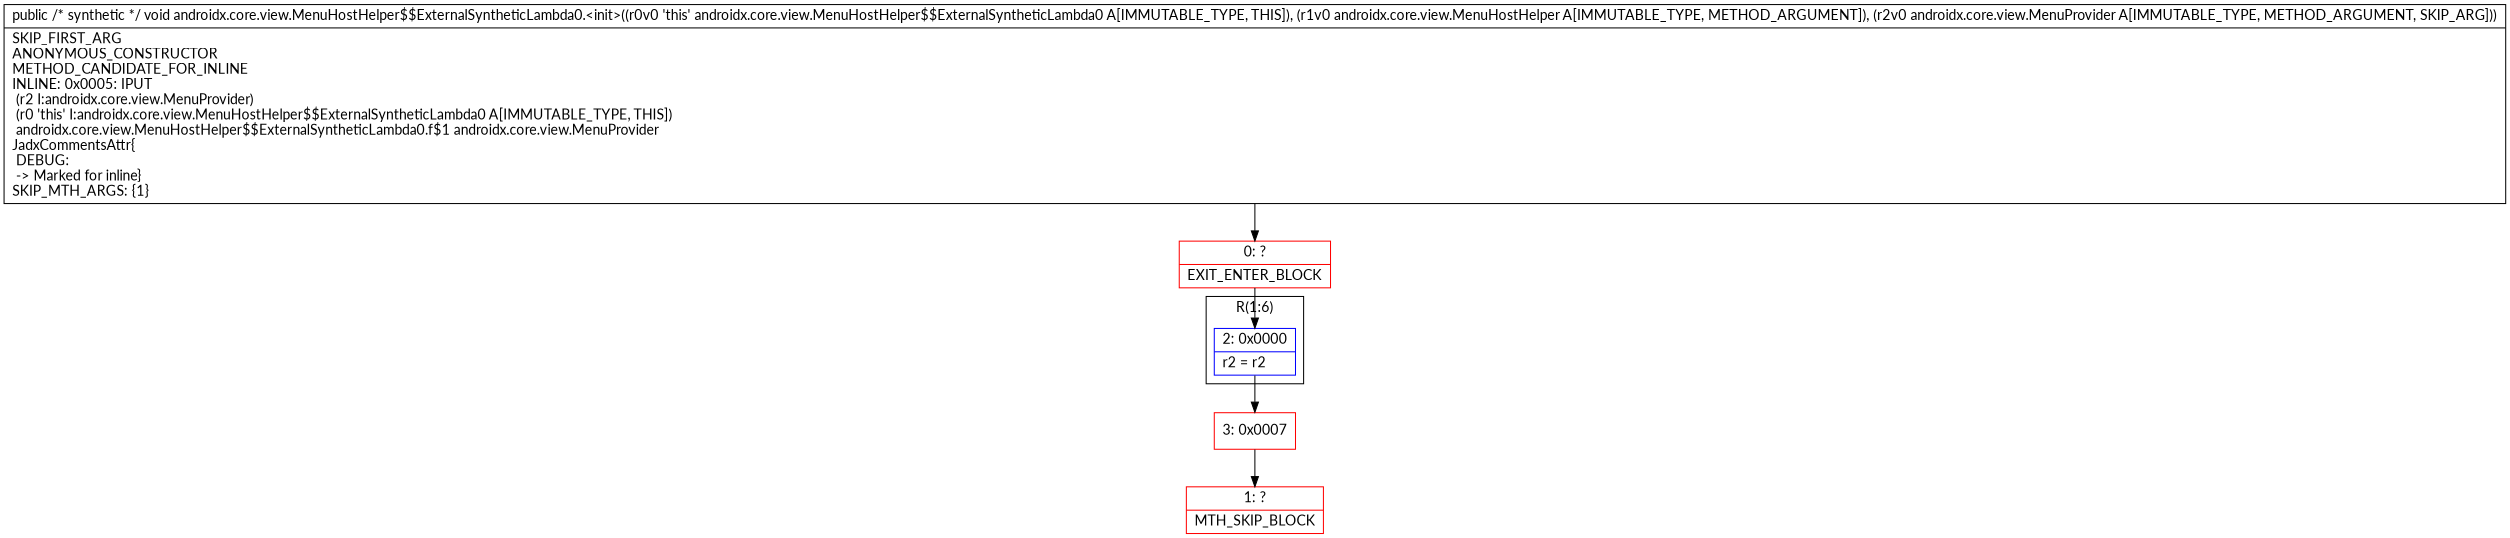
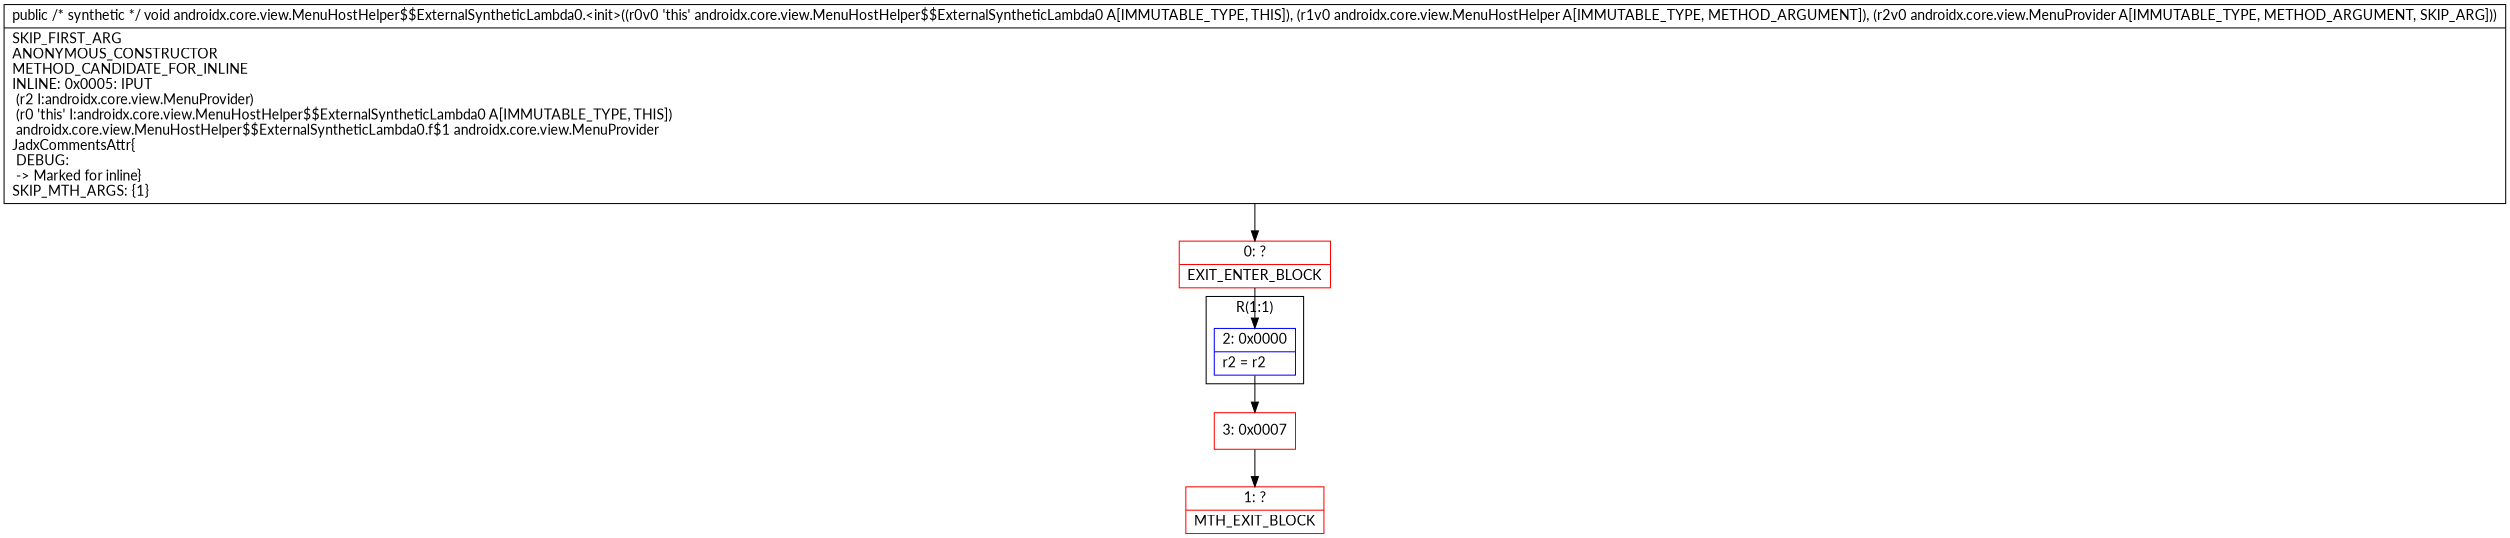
(1255, 308) -> (1255, 308)
(1255, 521) -> (1255, 521)
